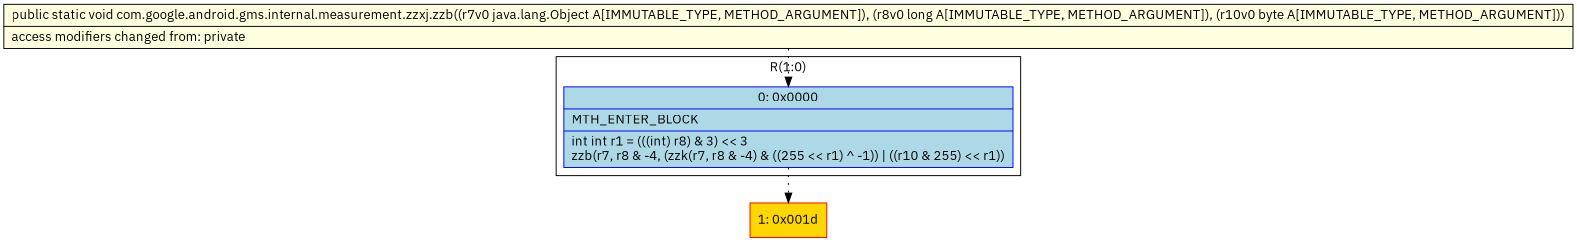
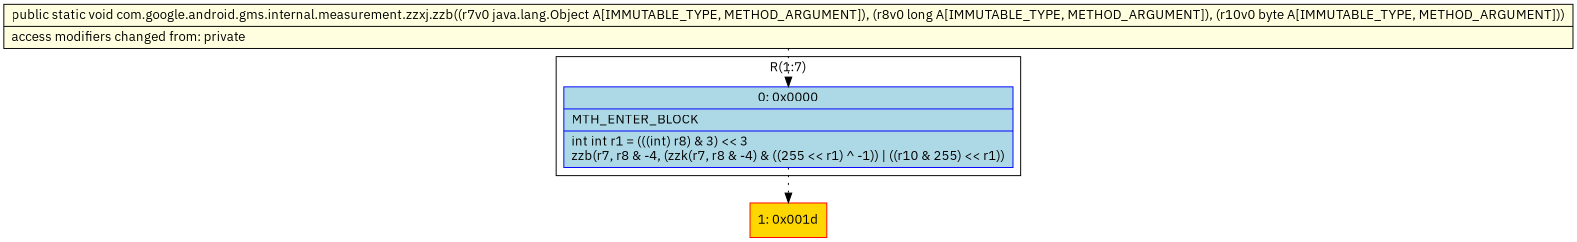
(788, 68) -> (788, 68)
